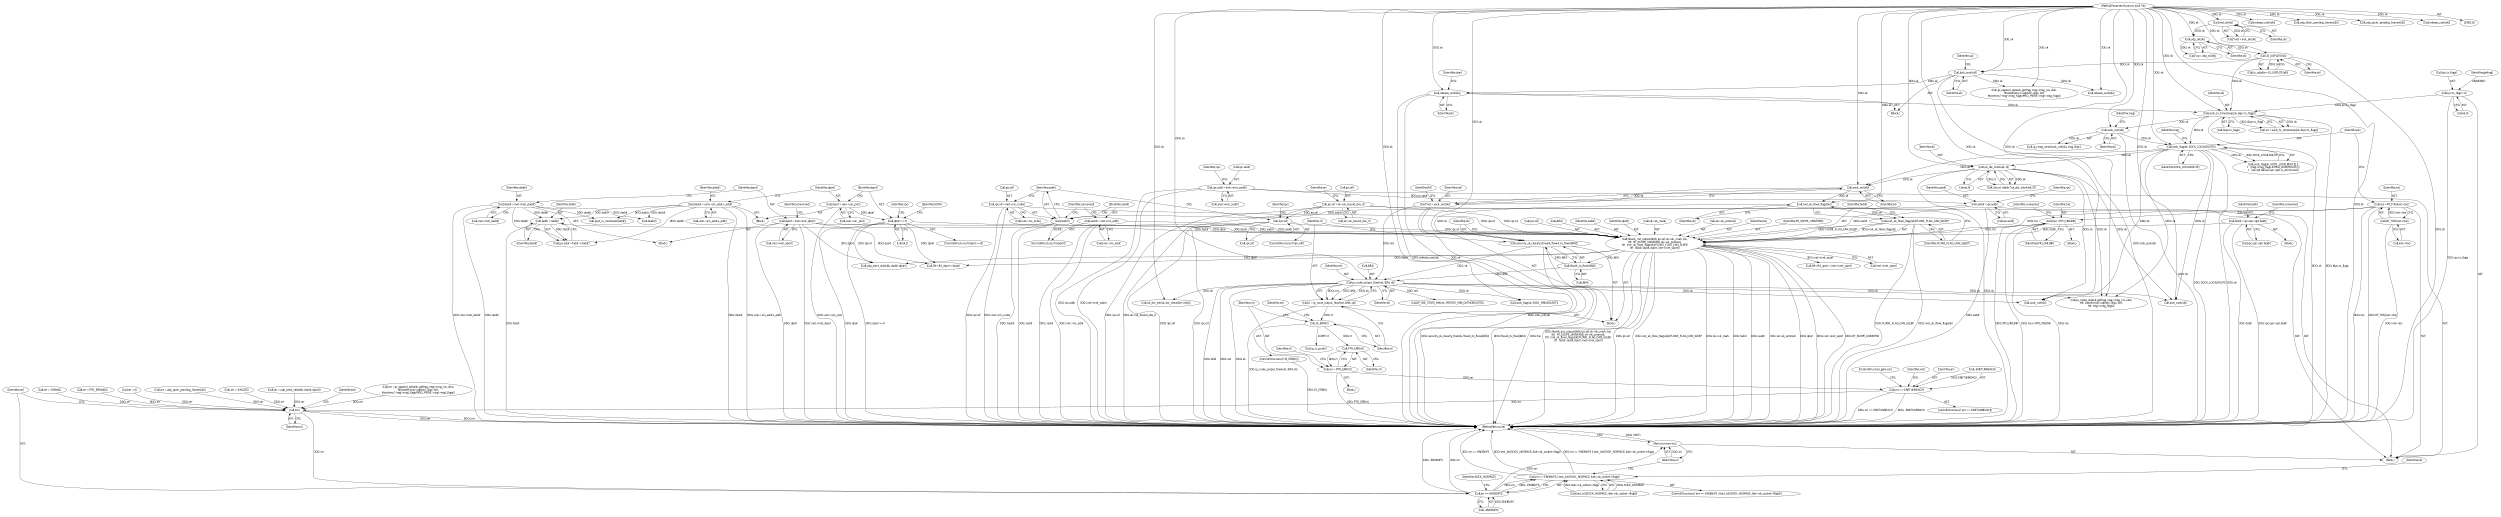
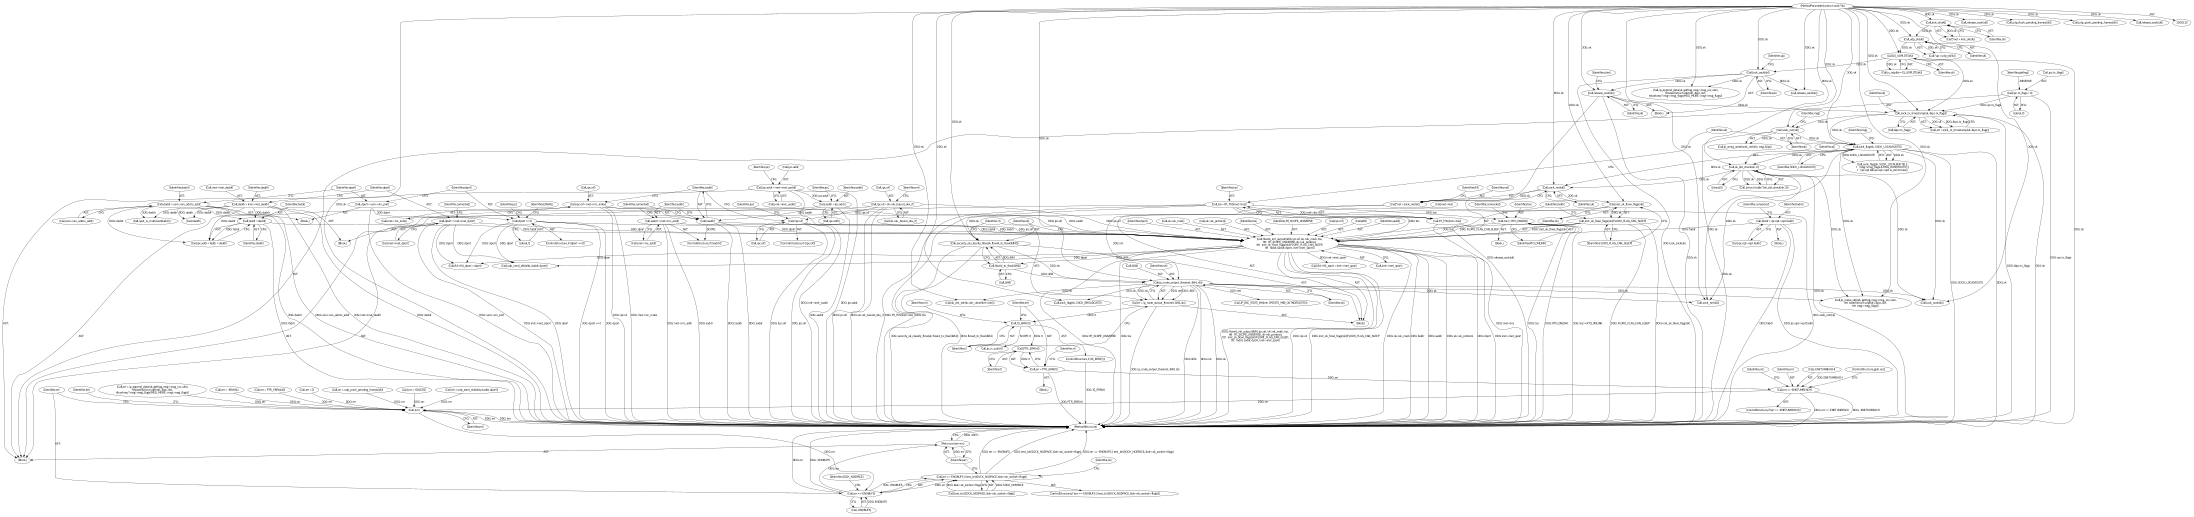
(932, 204) -> (542, 204)
(501, 212) -> none
(852, 221) -> none
(2393, 232) -> none
